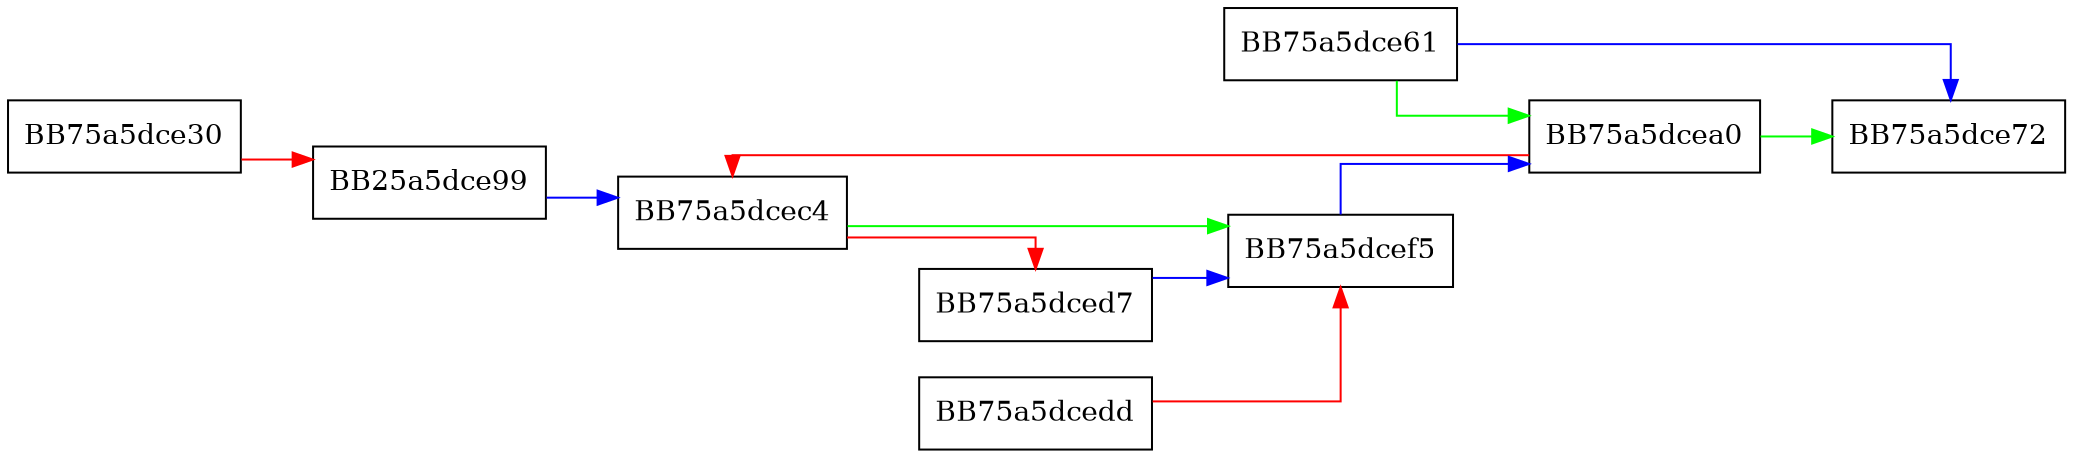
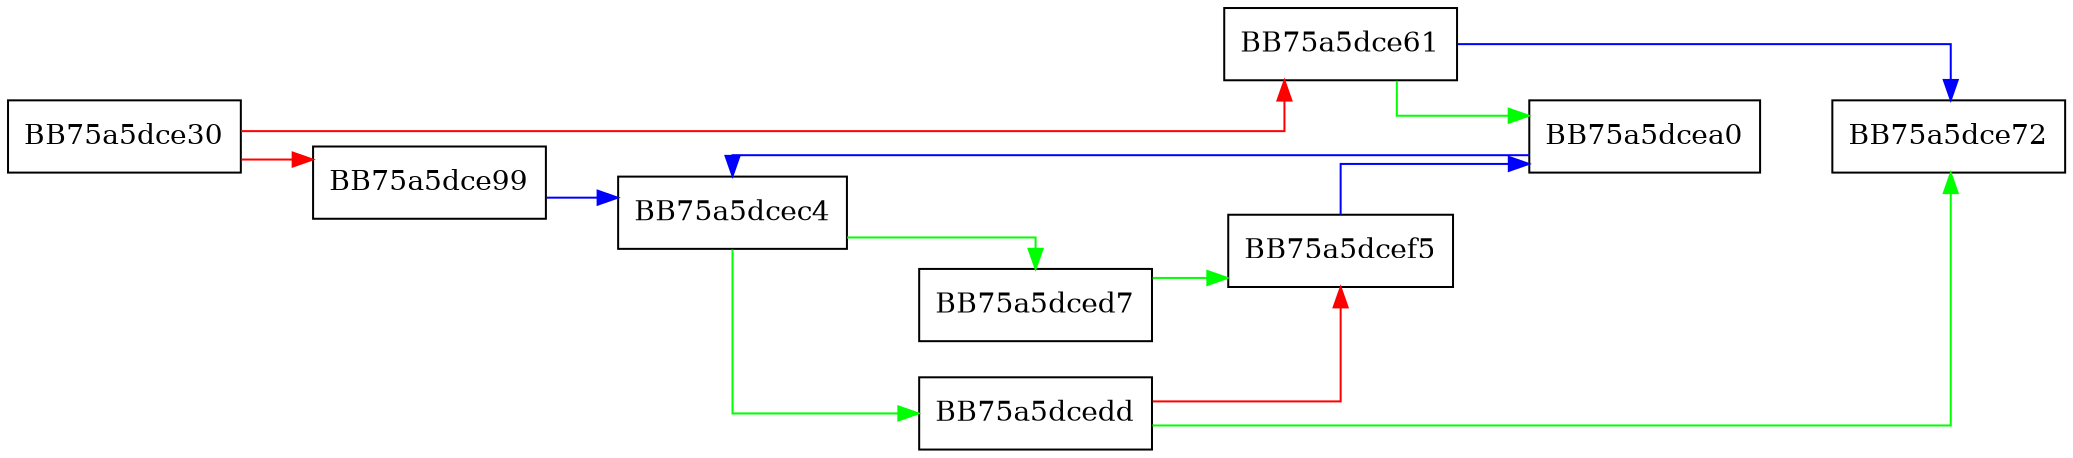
none -> (778, 131)
(1786, 136) -> (1668, 425)
(1130, 155) -> (1130, 155)
(429, 183) -> (429, 183)
(1046, 226) -> (734, 413)
(947, 237) -> (947, 237)
(1180, 278) -> (1180, 278)
